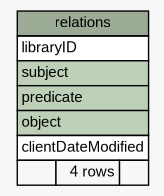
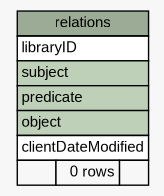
(93, 172) -> (93, 172)
